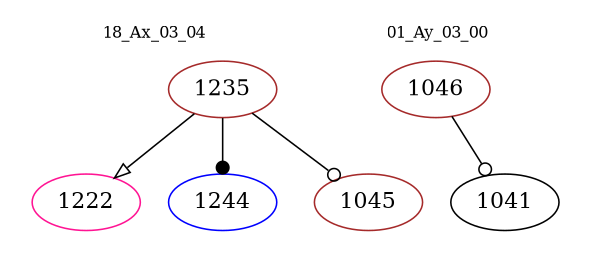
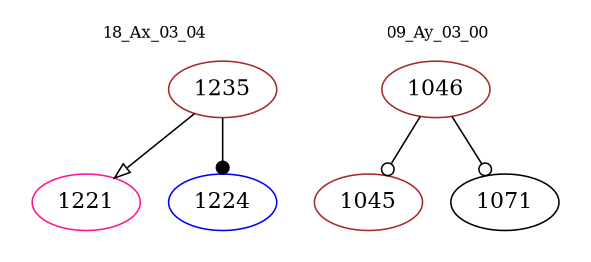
(437, 34) -> (437, 34)
(279, 133) -> (406, 140)
(86, 202) -> (86, 202)
(223, 202) -> (223, 202)
(505, 202) -> (505, 202)
